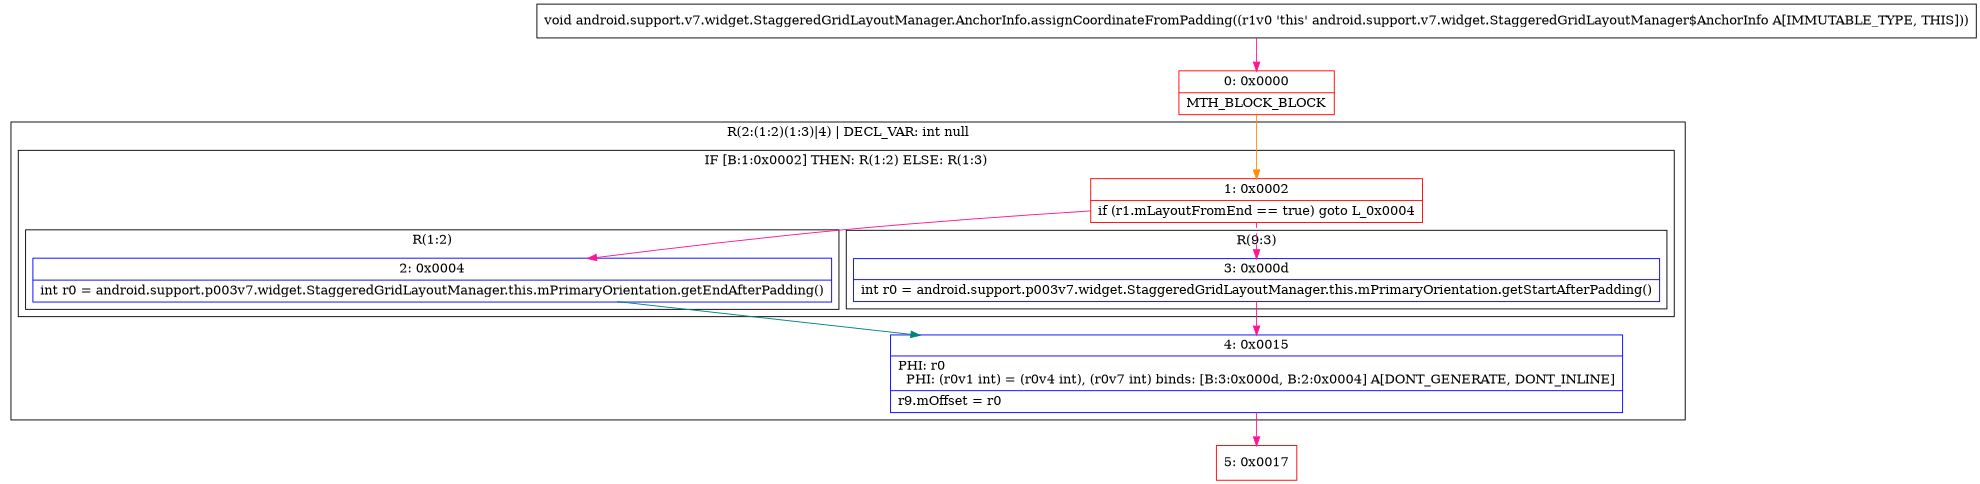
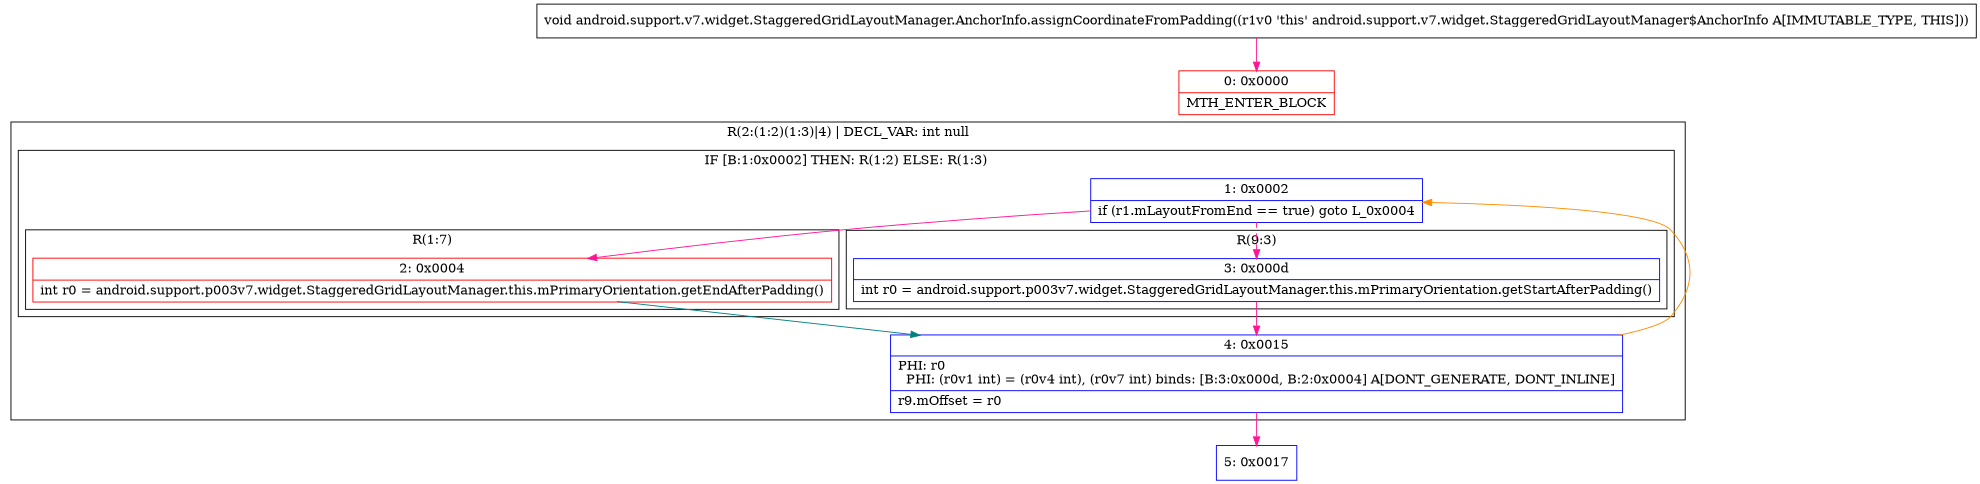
(1256, 103) -> (1257, 103)
(1257, 142) -> (1629, 216)
(1257, 201) -> (1257, 201)
(432, 240) -> (432, 240)
(432, 280) -> (432, 280)
(1257, 463) -> (1257, 463)
